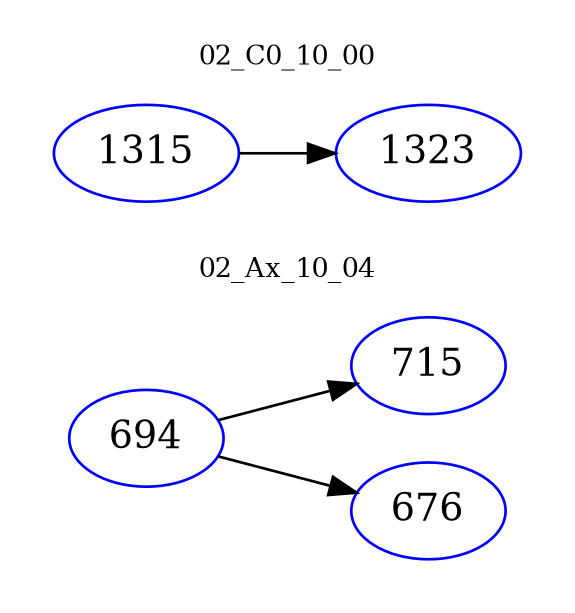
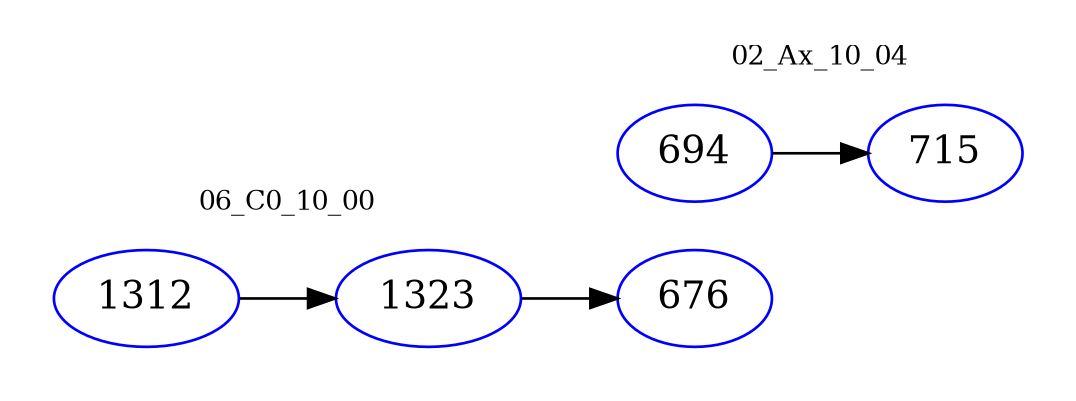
(287, 58) -> (287, 203)
(146, 153) -> (146, 298)
(274, 471) -> (559, 298)
